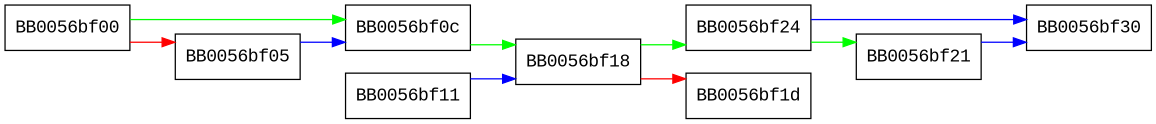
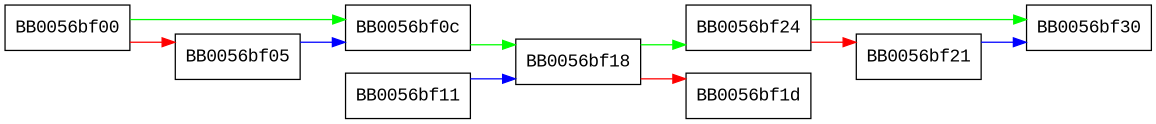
(912, 20) -> (912, 20)
(827, 42) -> (827, 42)
